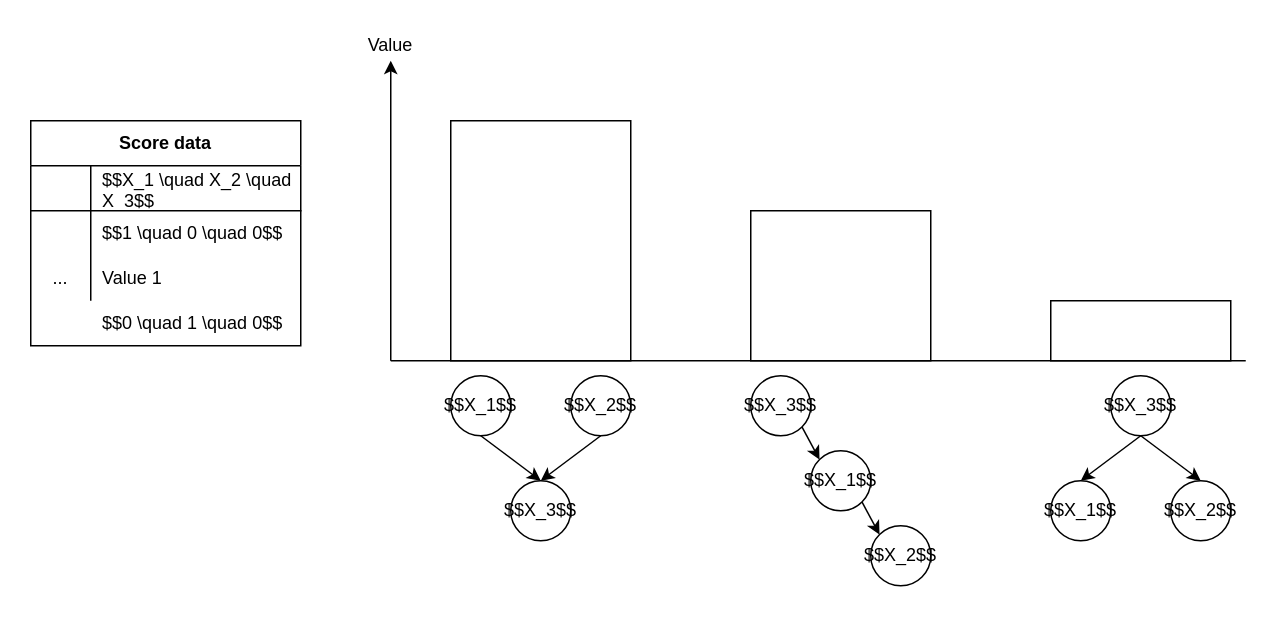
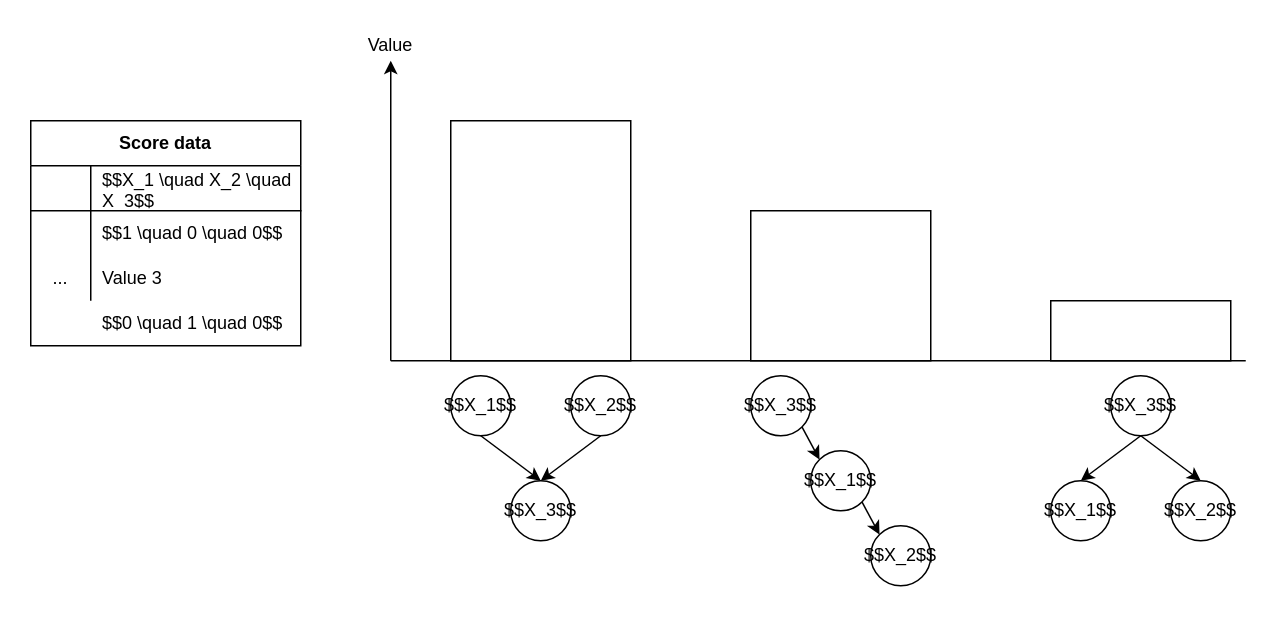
(133, 278) -> (133, 278)
